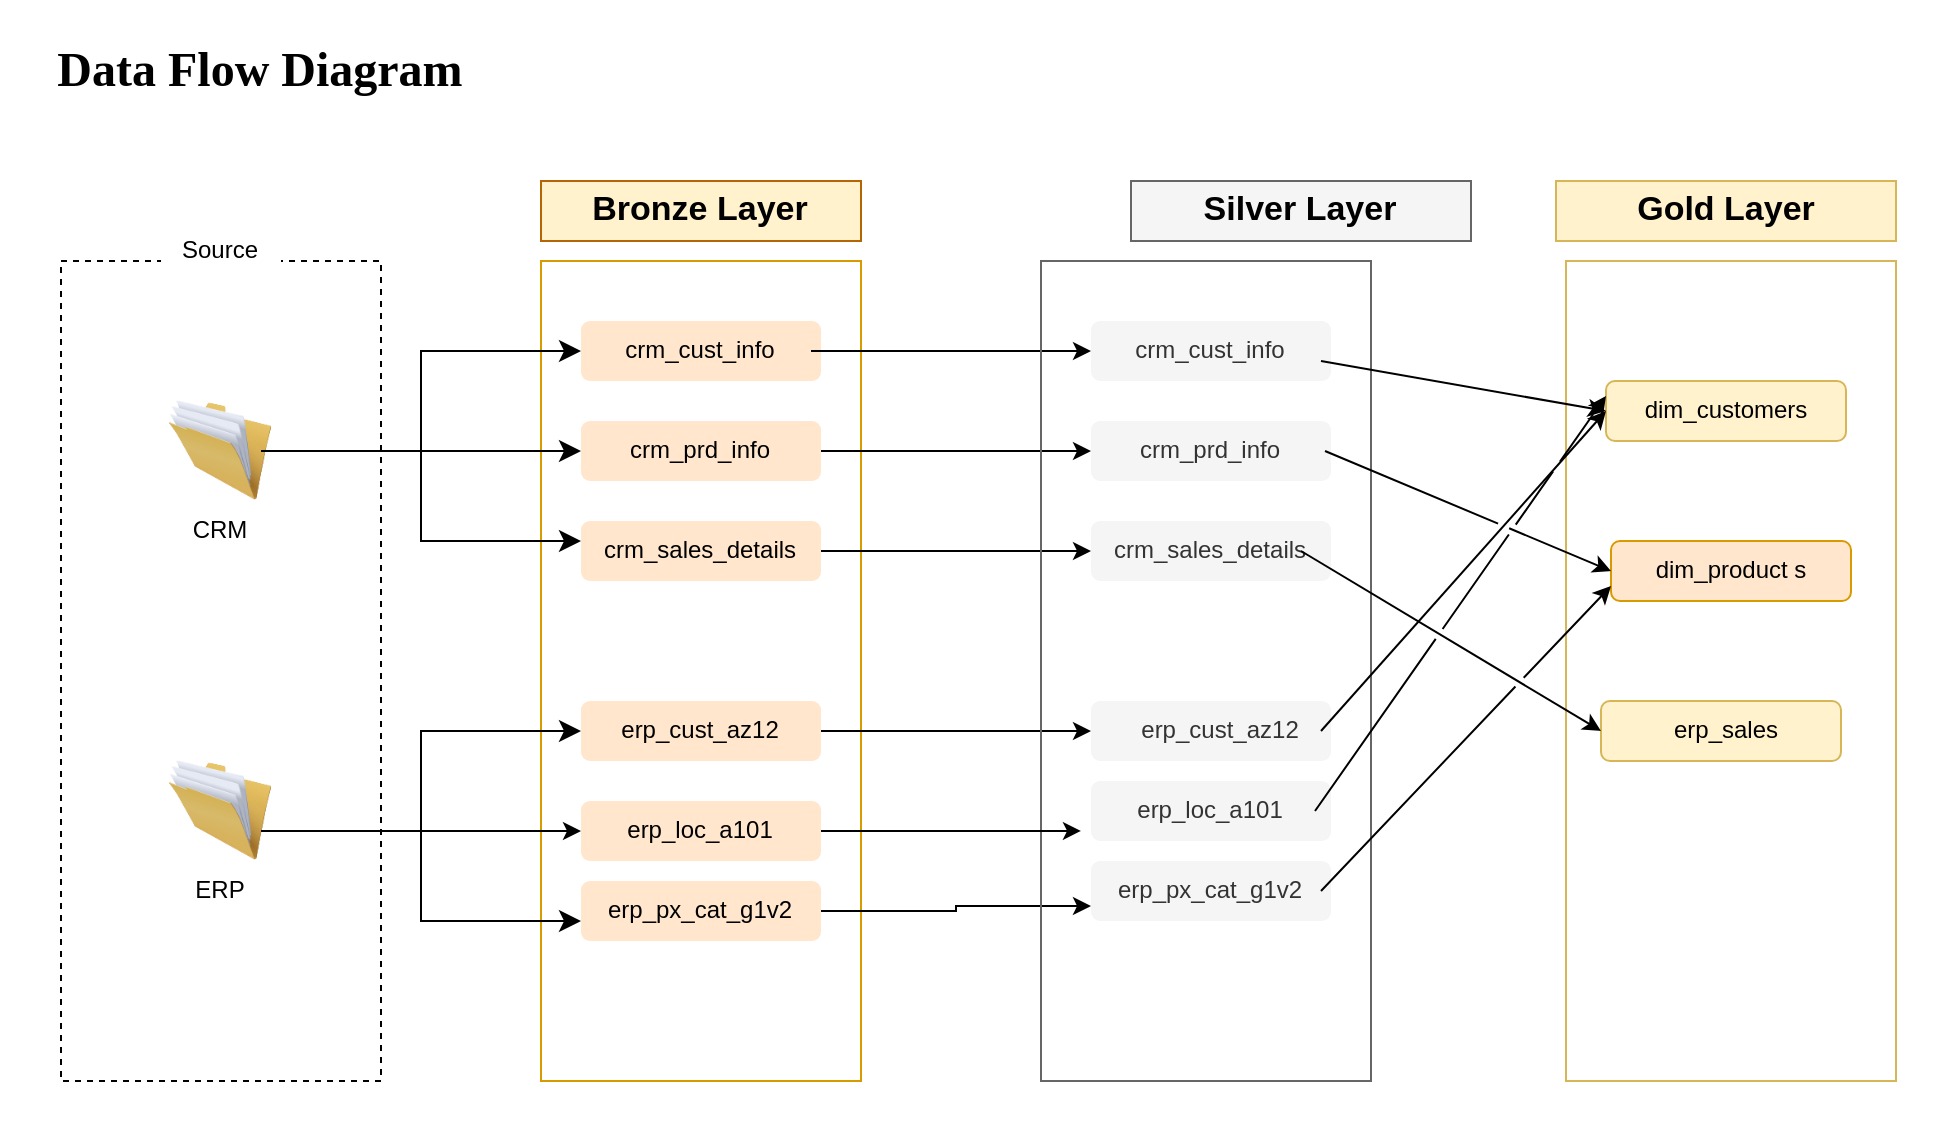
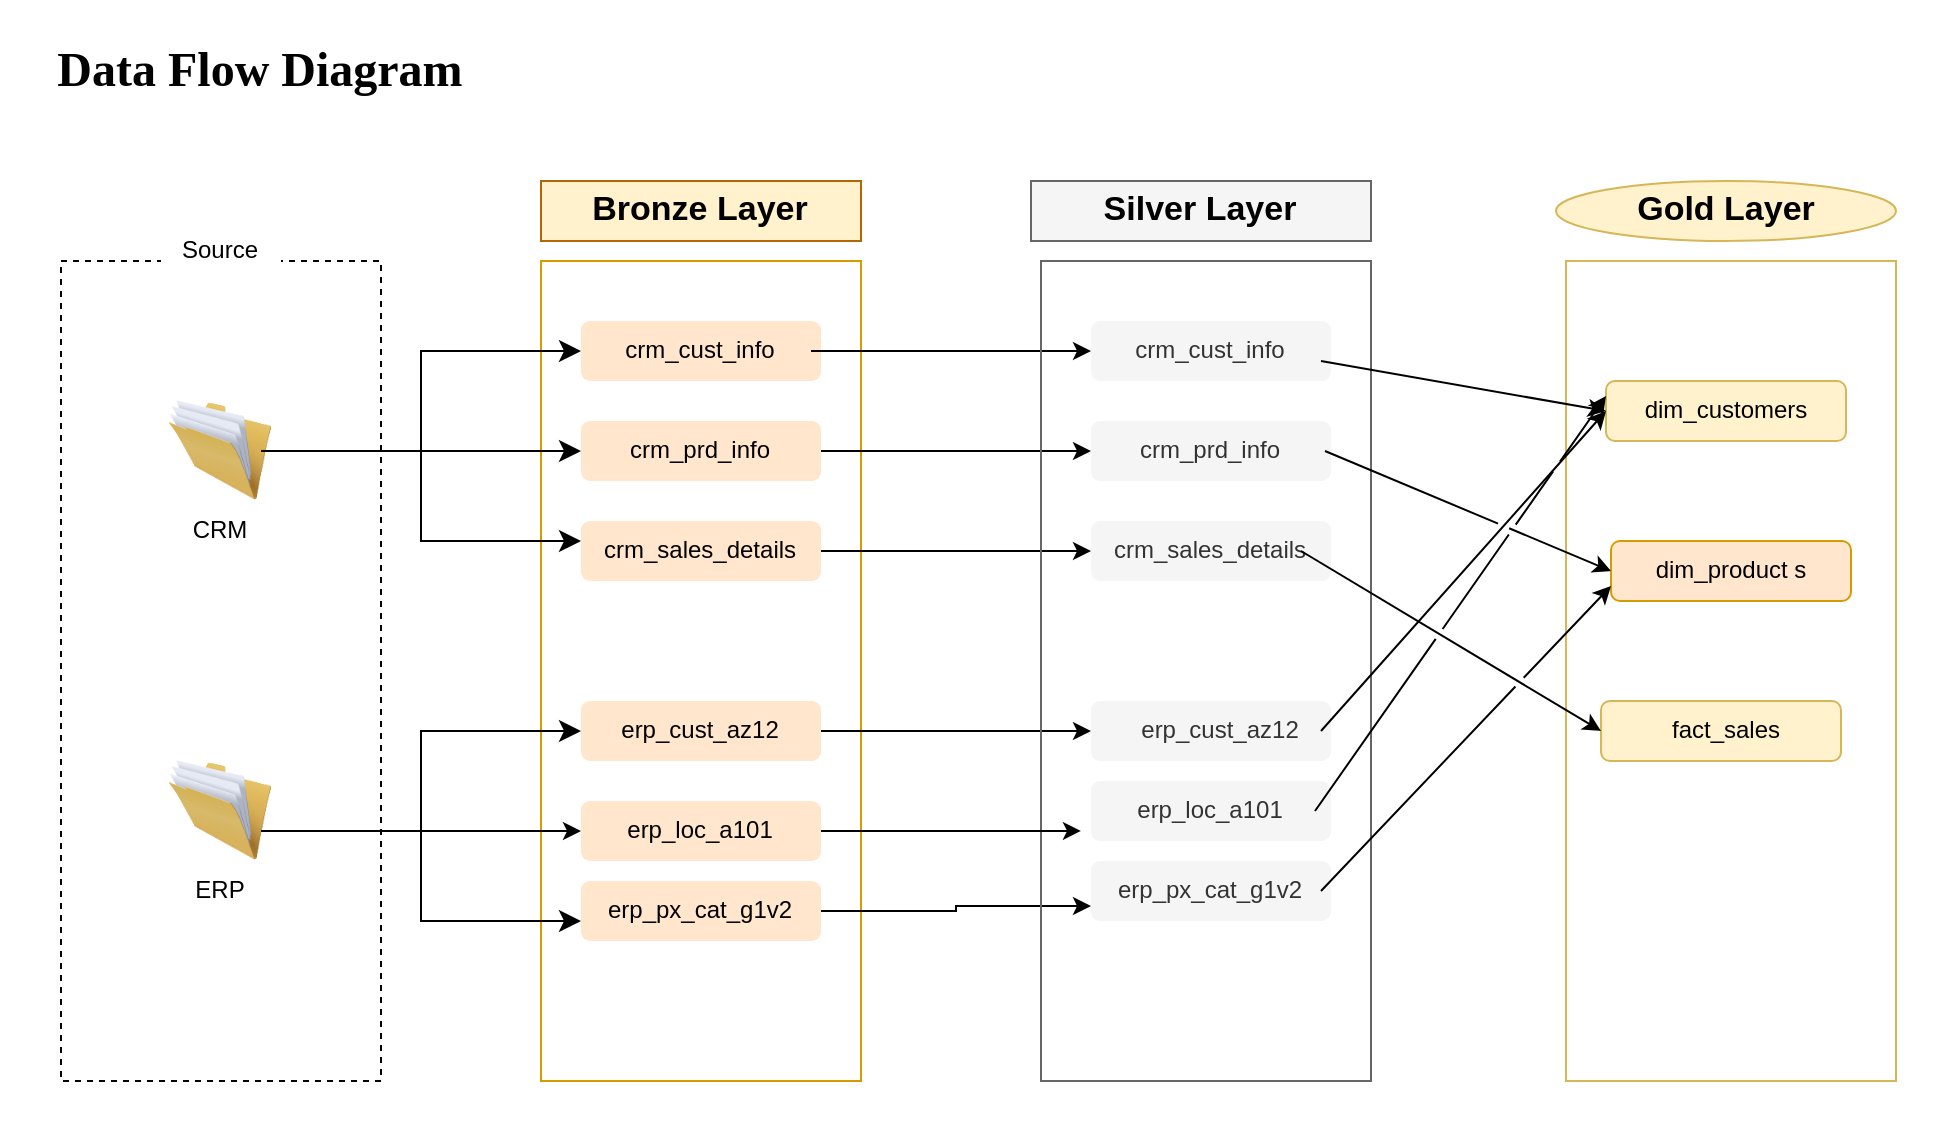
(1301, 211) -> (1201, 211)
(1726, 211) -> (1726, 211)
(1727, 731) -> (1727, 731)
